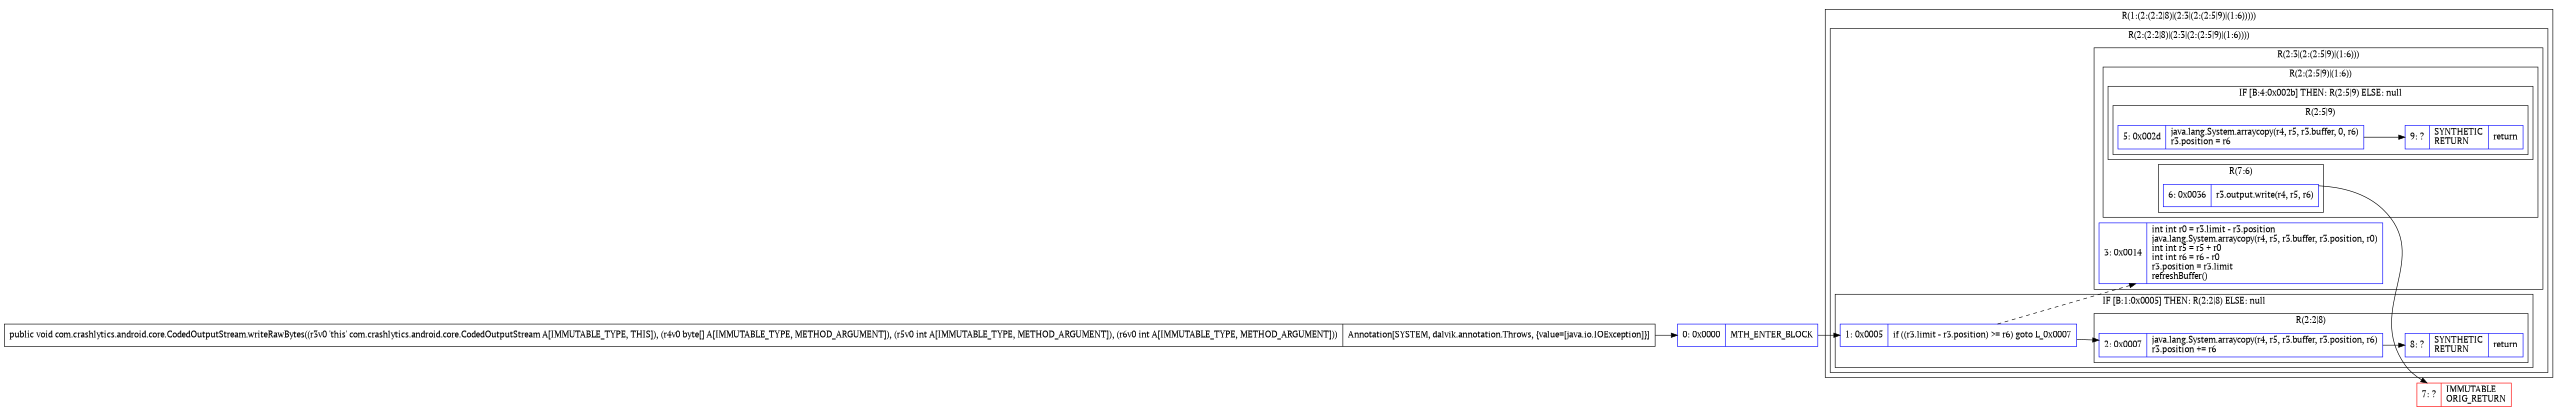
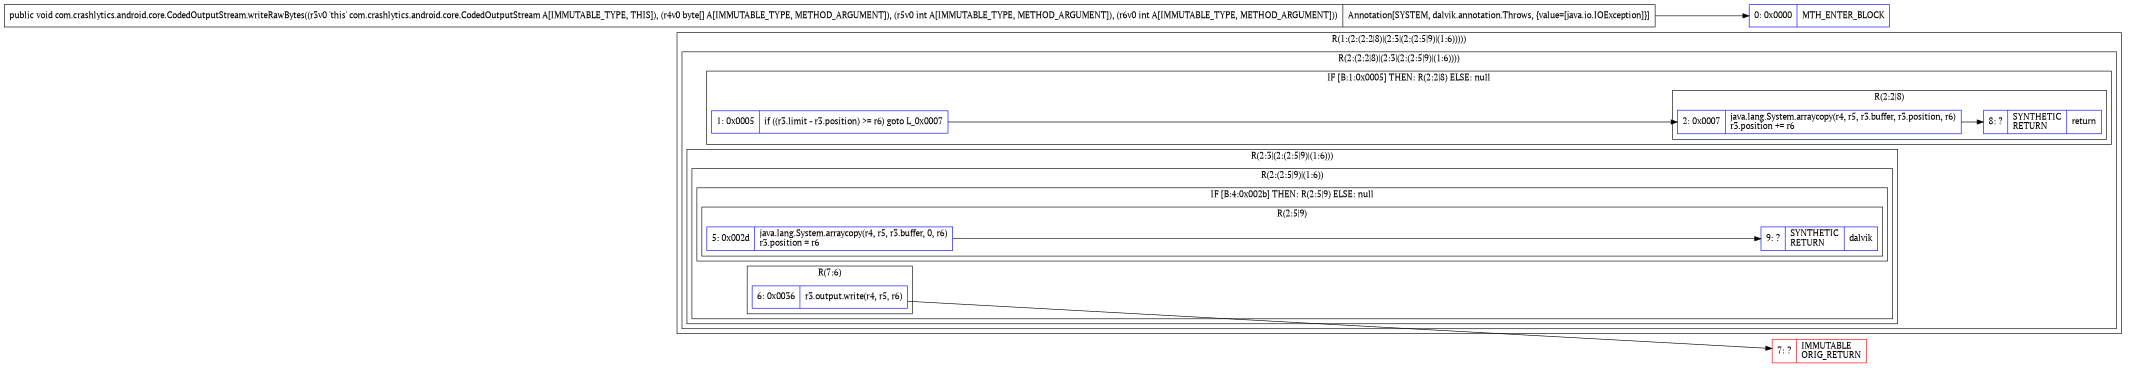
(2506, 137) -> (1861, 238)
(2241, 253) -> none
(1826, 335) -> none
